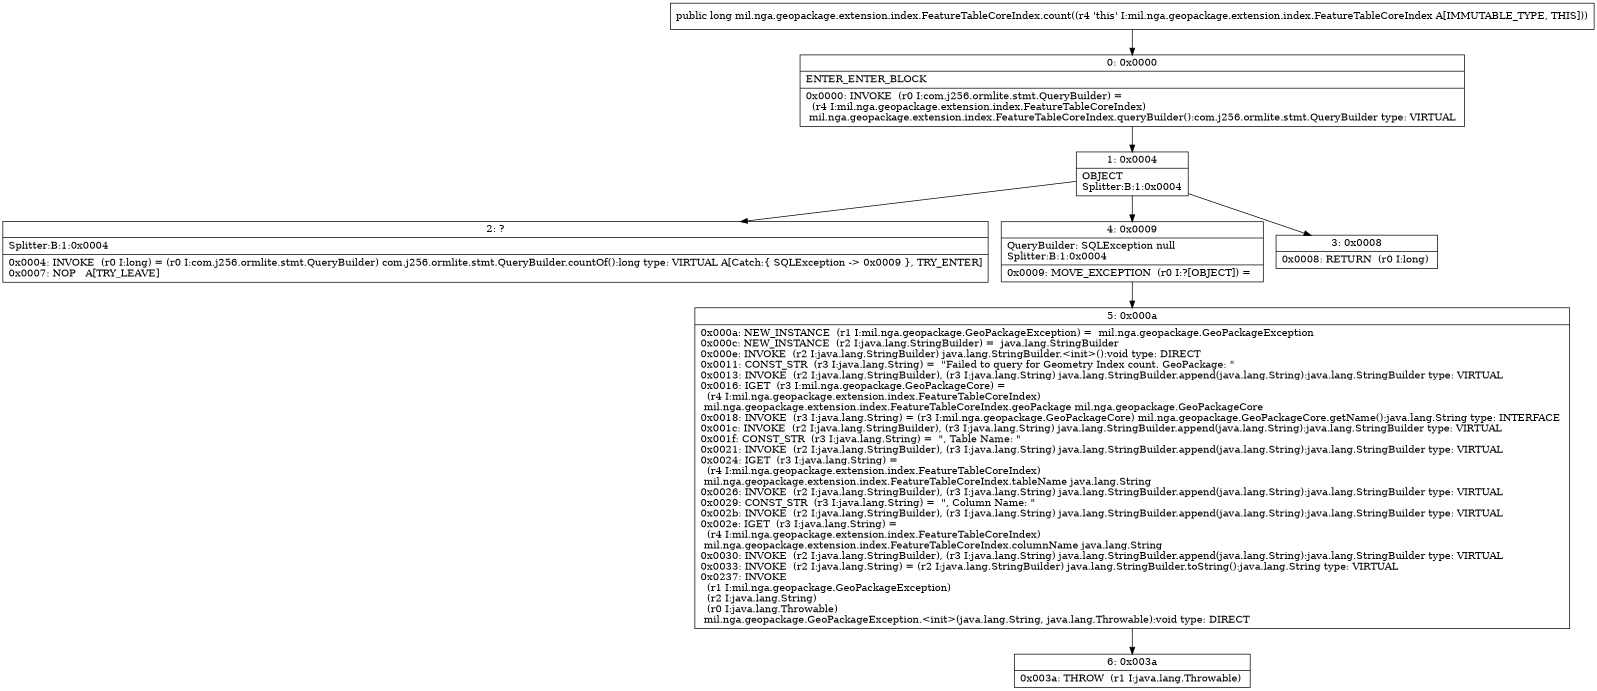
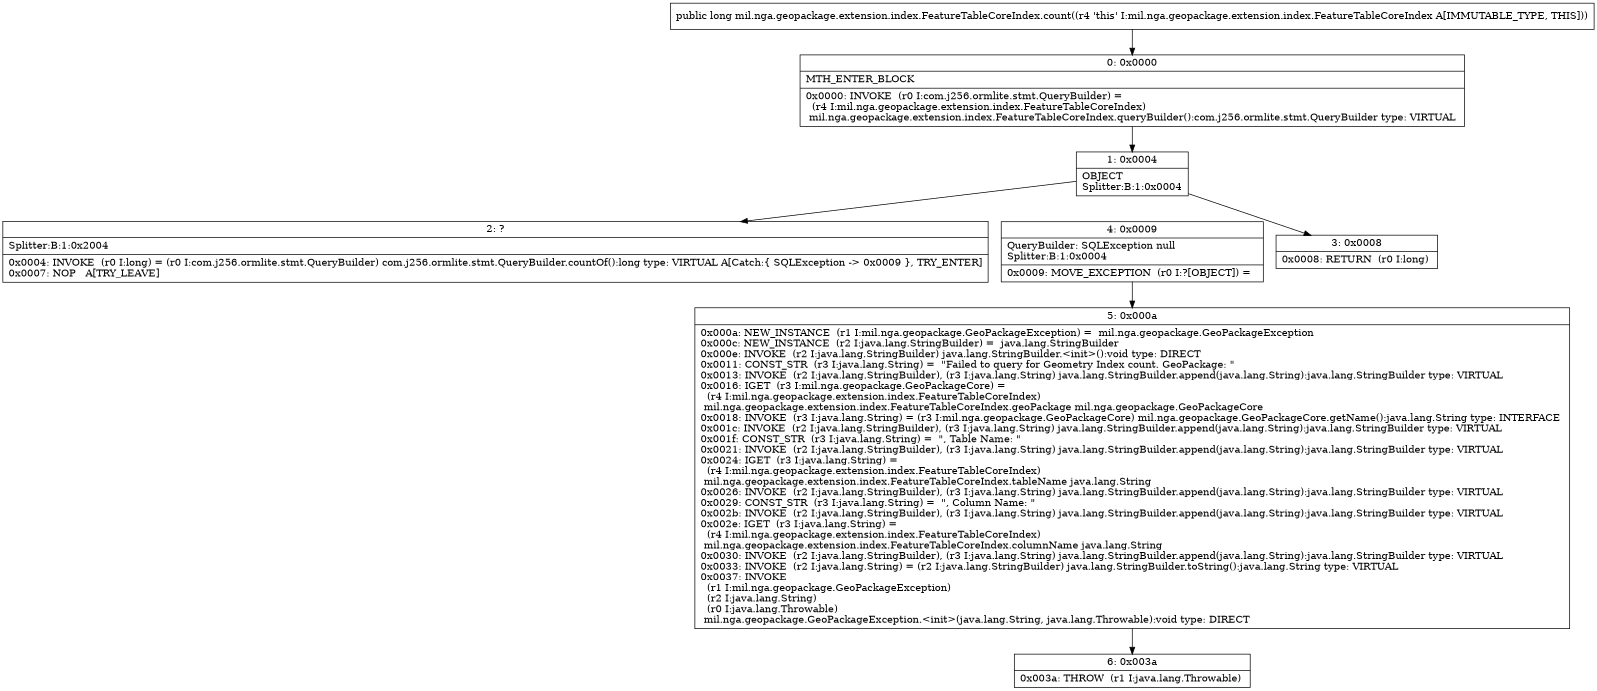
(866, 79) -> (860, 79)
(1132, 205) -> none
(59, 246) -> (59, 246)
(747, 577) -> (747, 577)
